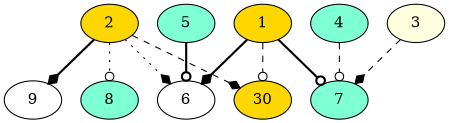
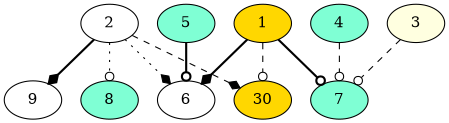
(110, 23) -> (110, 23)
(382, 57) -> (381, 59)
